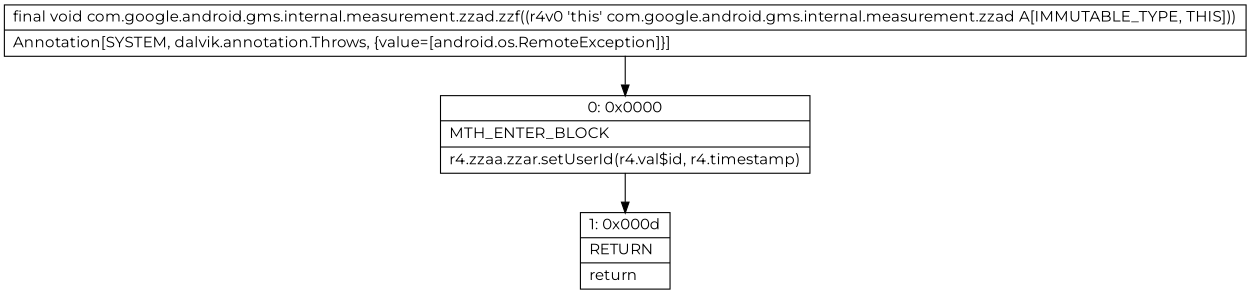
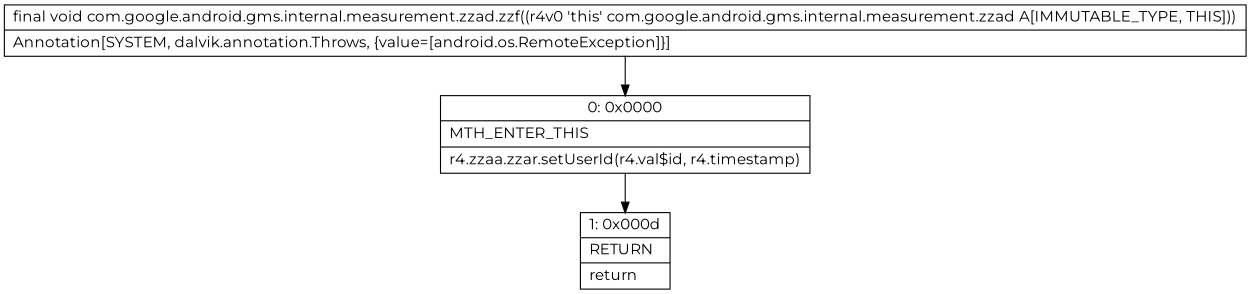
(530, 133) -> (519, 133)
